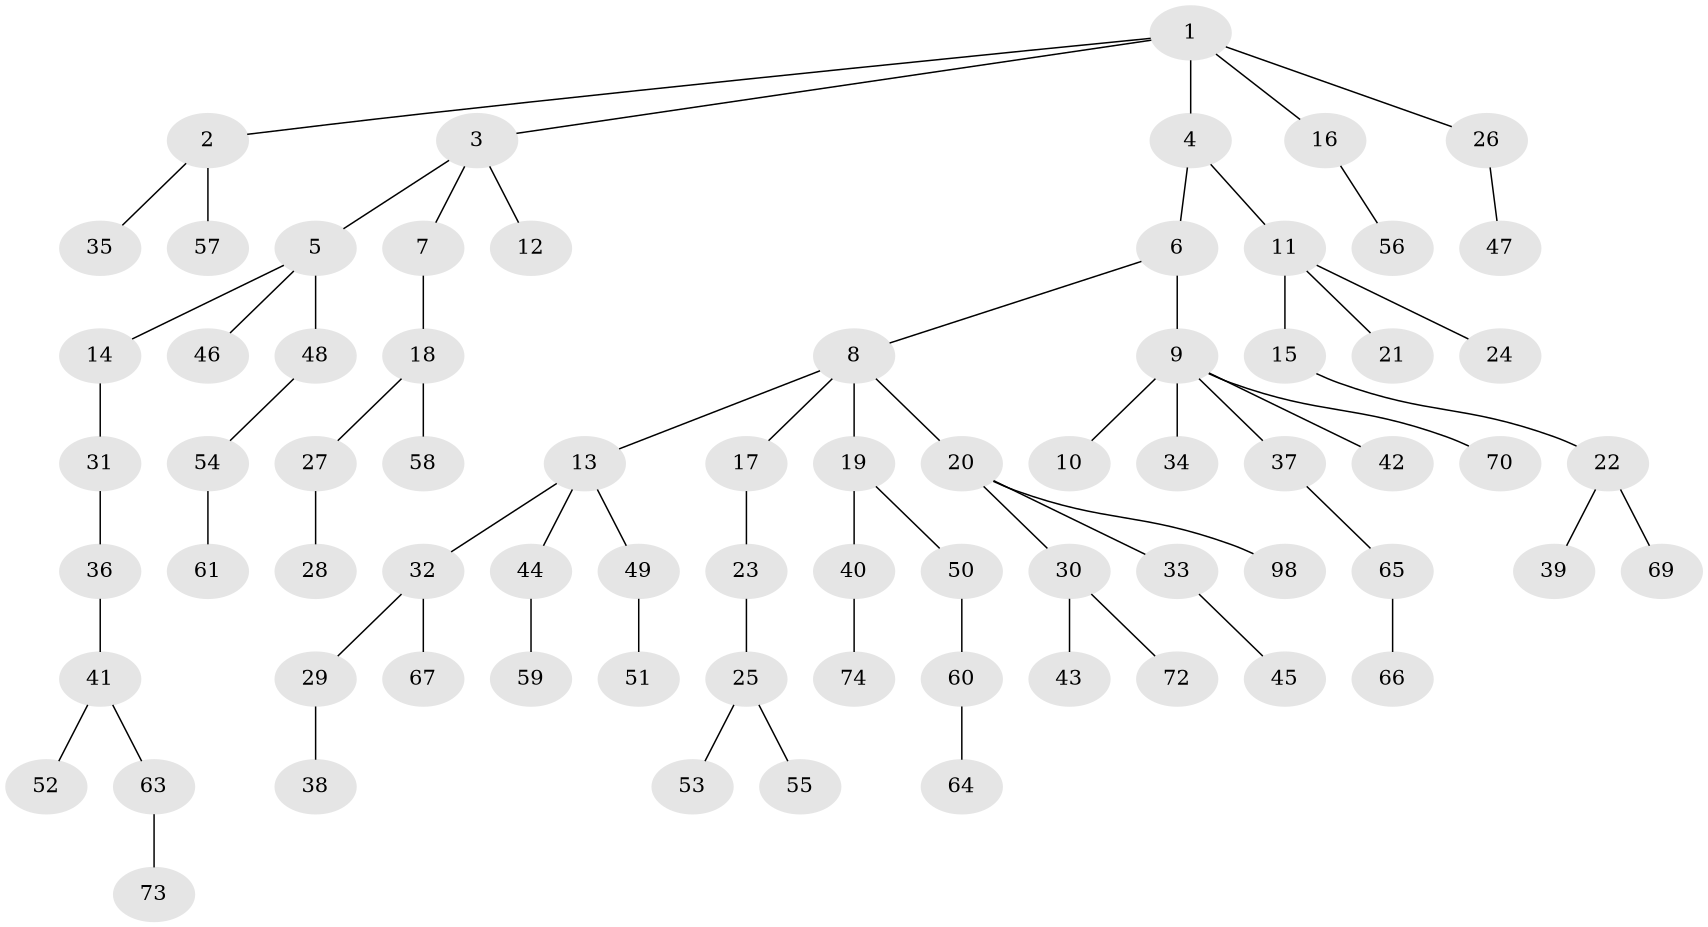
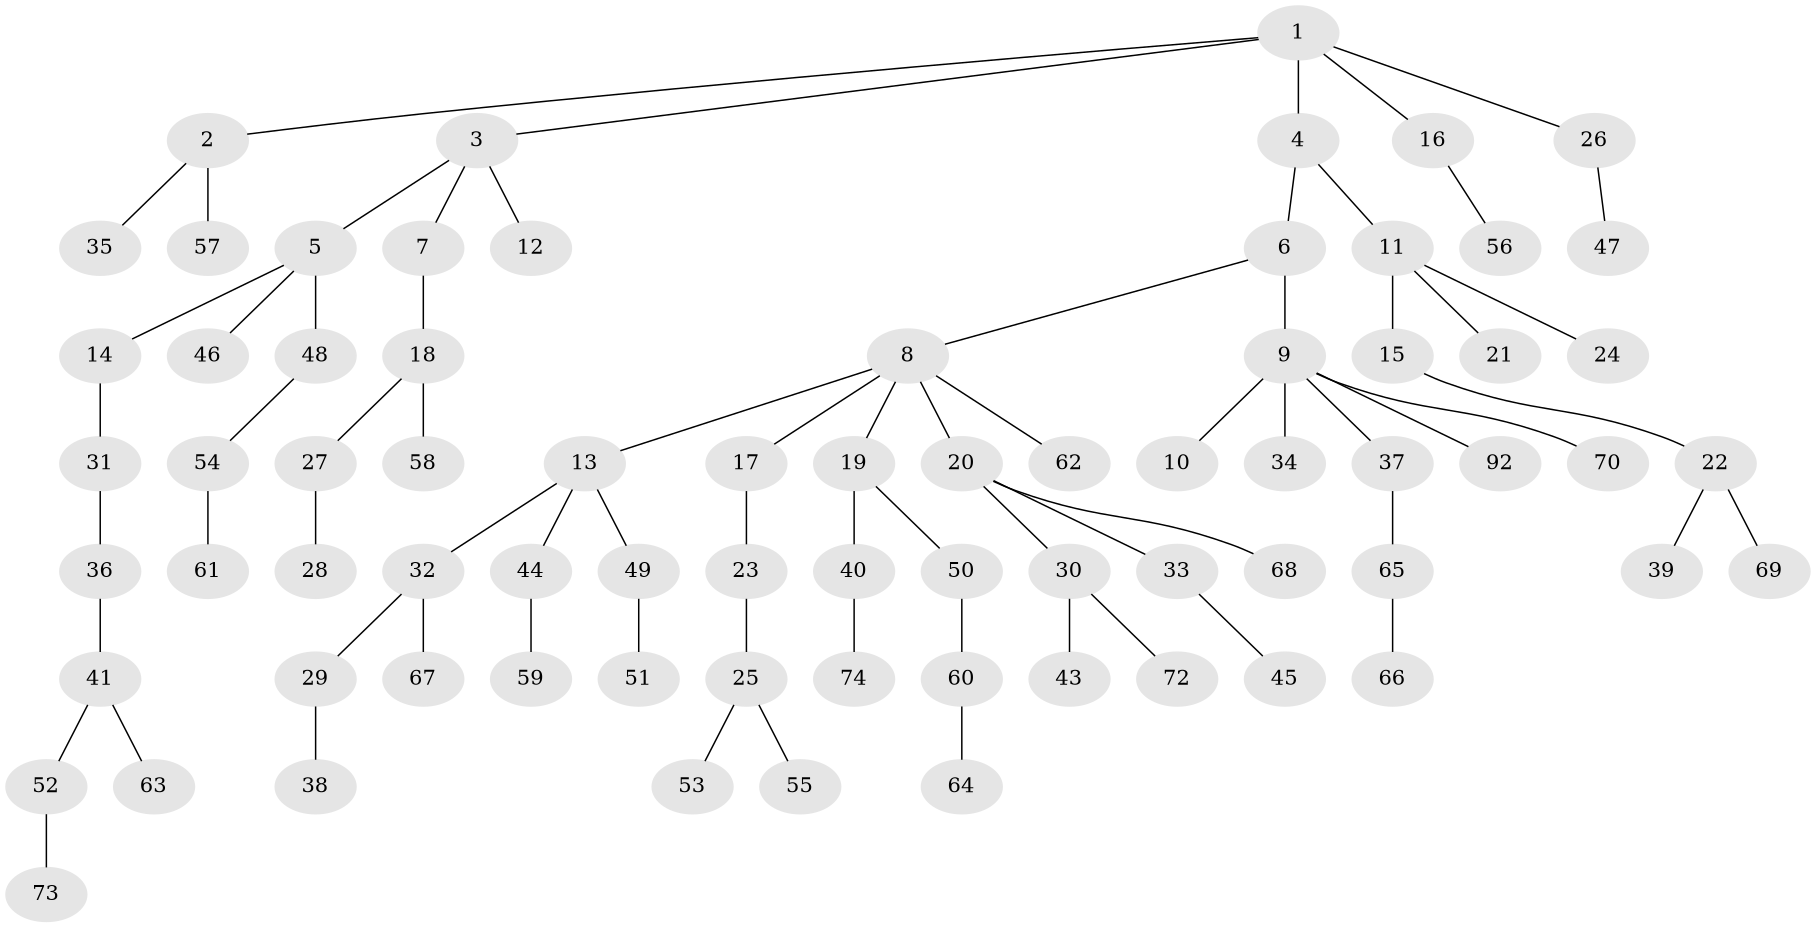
none -> (1070, 464)
(1393, 464) -> (1500, 464)
(1285, 571) -> (1285, 571)
(154, 841) -> (46, 841)
